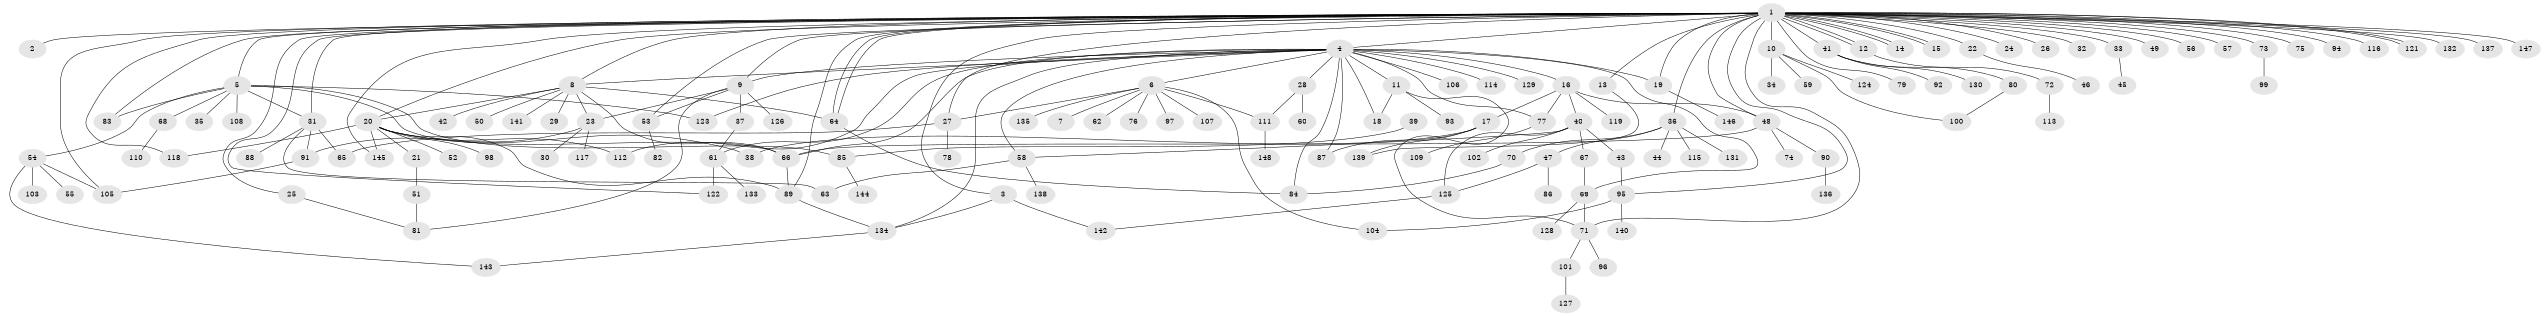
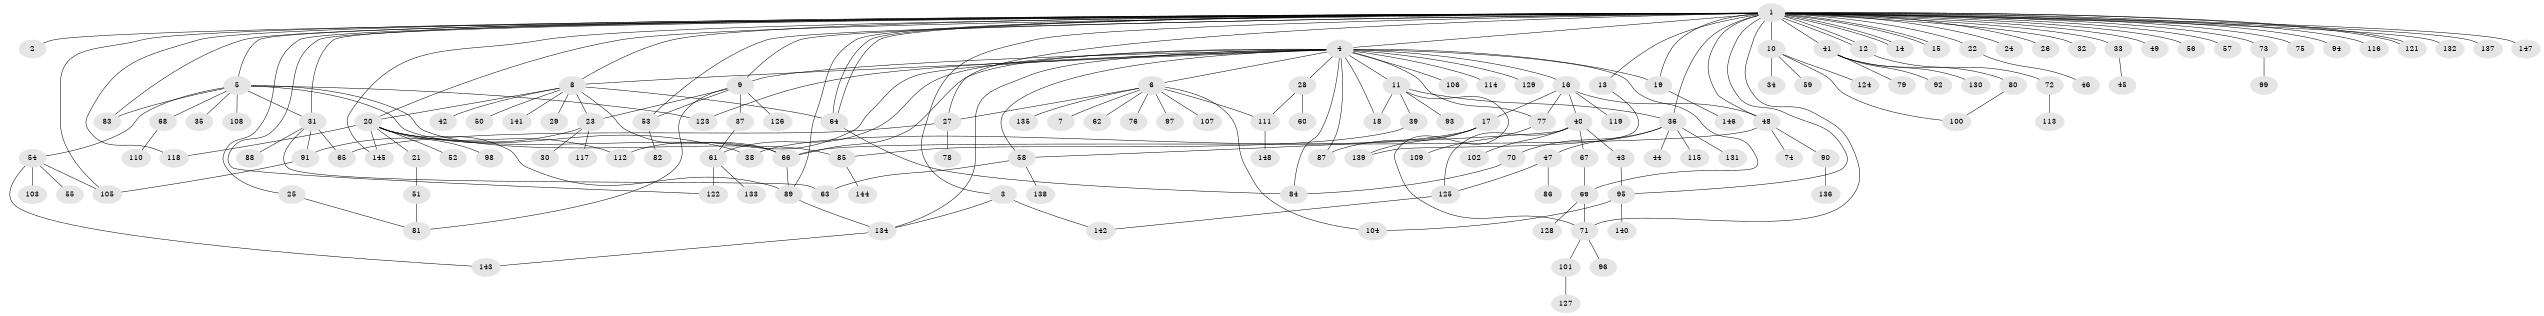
(1826, 66) -> (1865, 67)
none -> (1405, 104)
none -> (1541, 104)
